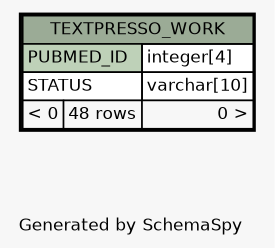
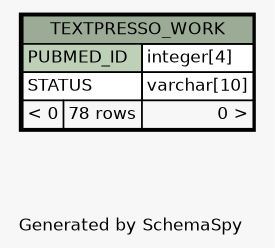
(103, 114) -> (103, 114)
